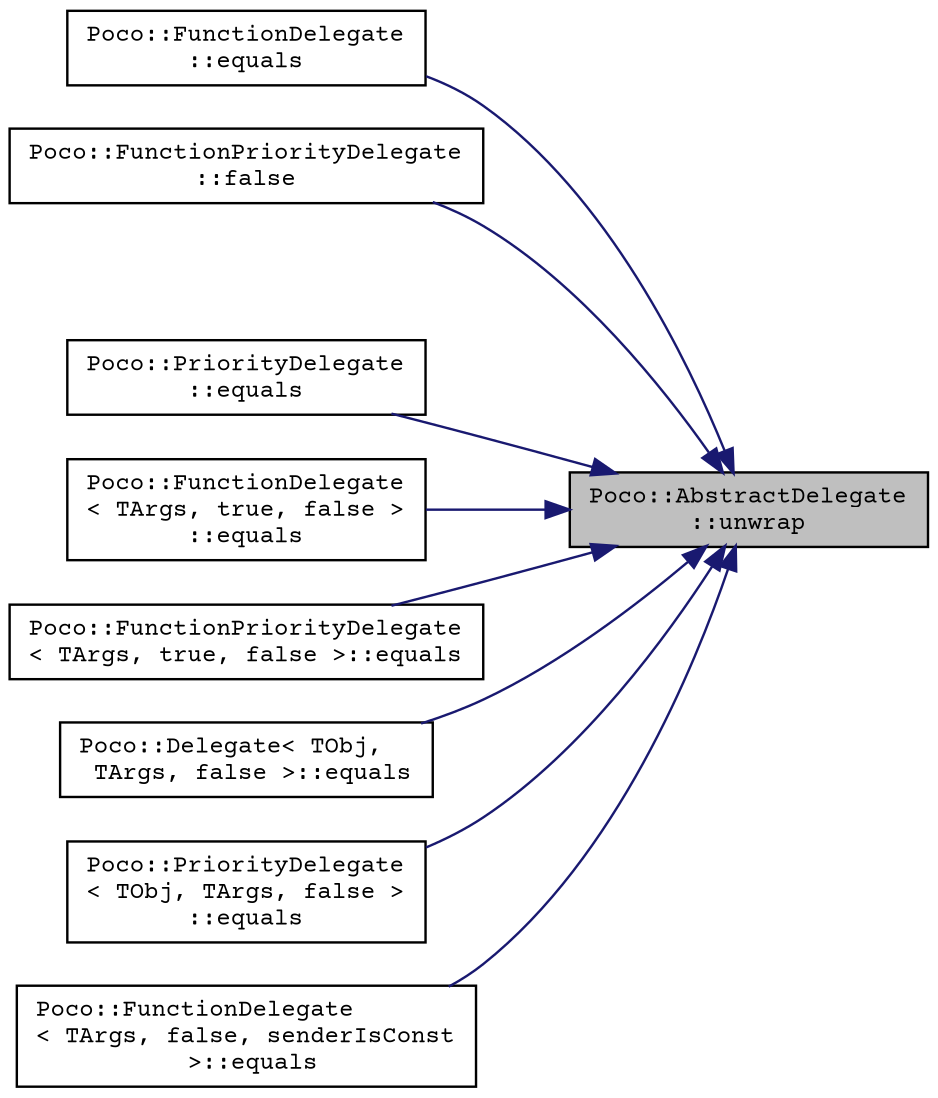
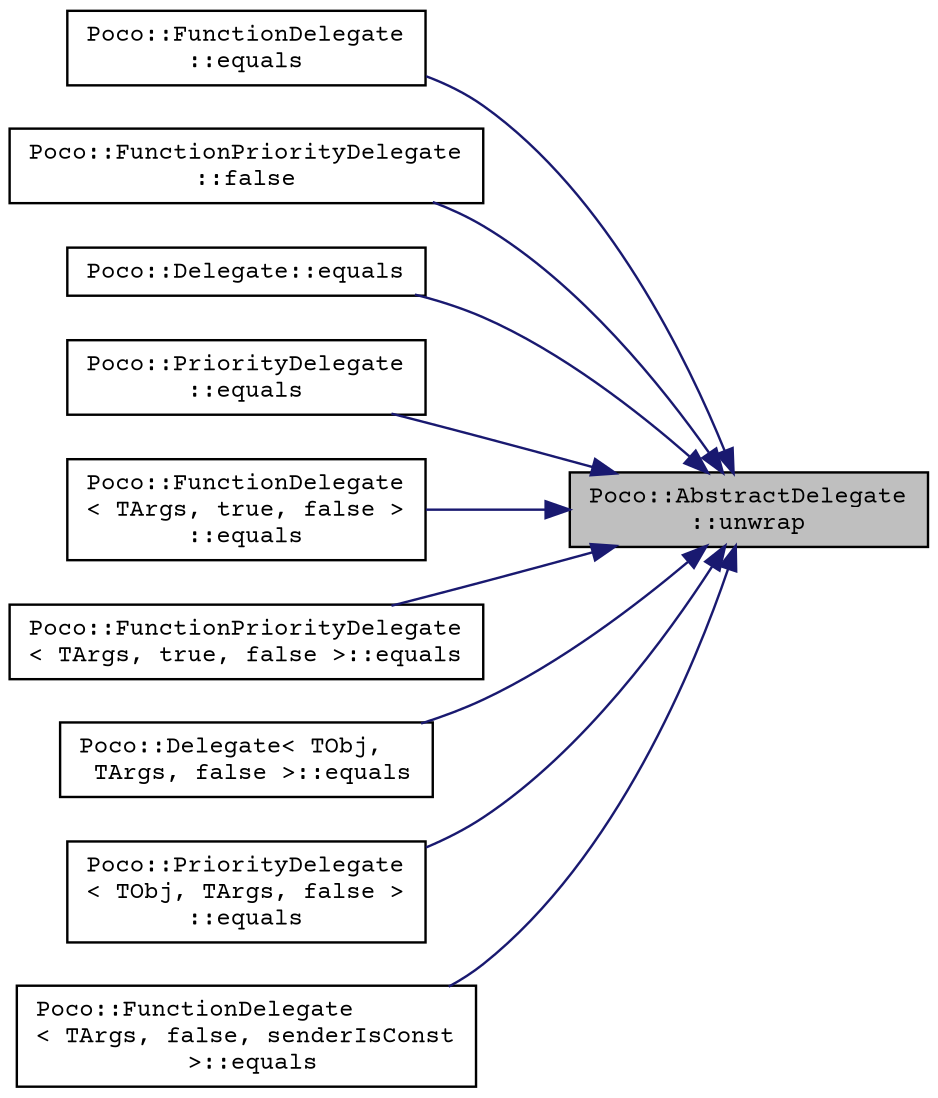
none -> (246, 272)
